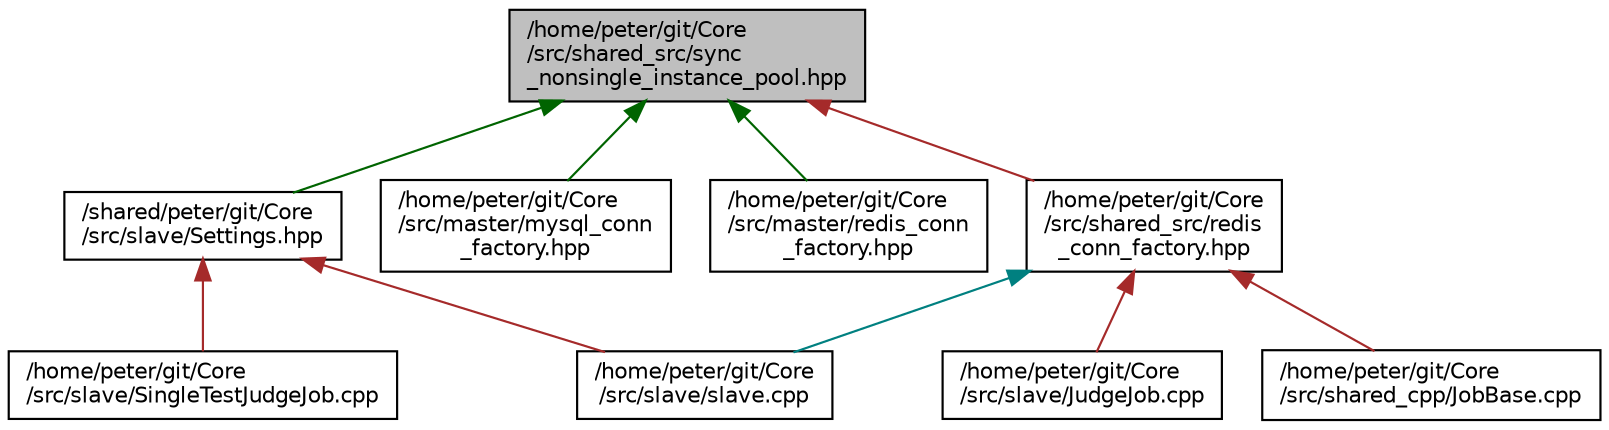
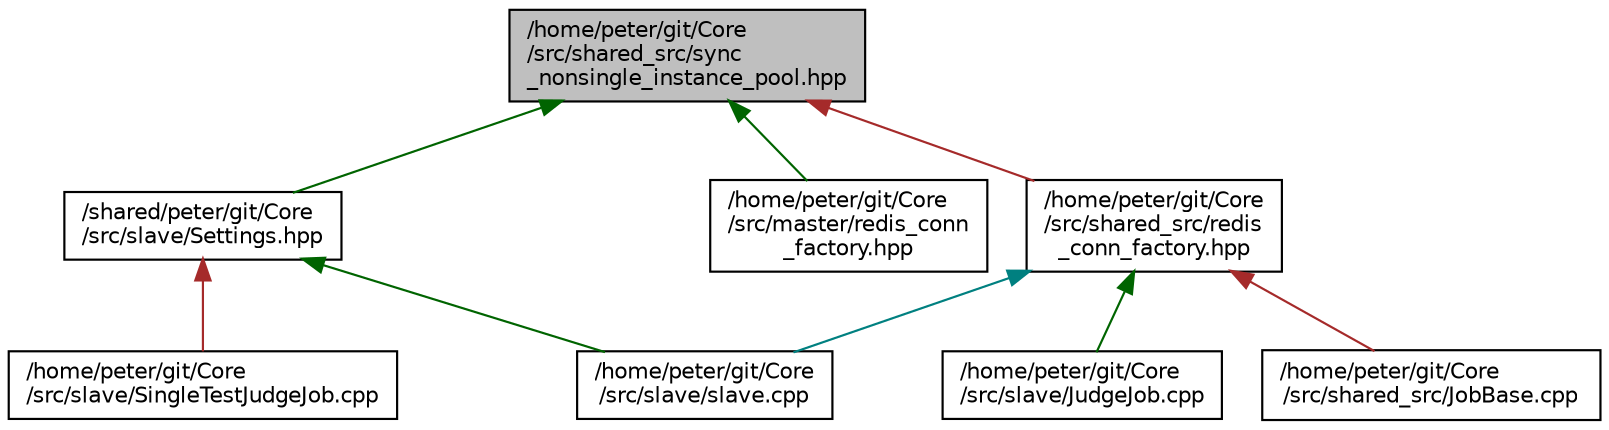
(526, 226) -> none
(464, 309) -> (464, 309)
(1111, 322) -> (1111, 322)
(1431, 385) -> (1431, 385)
